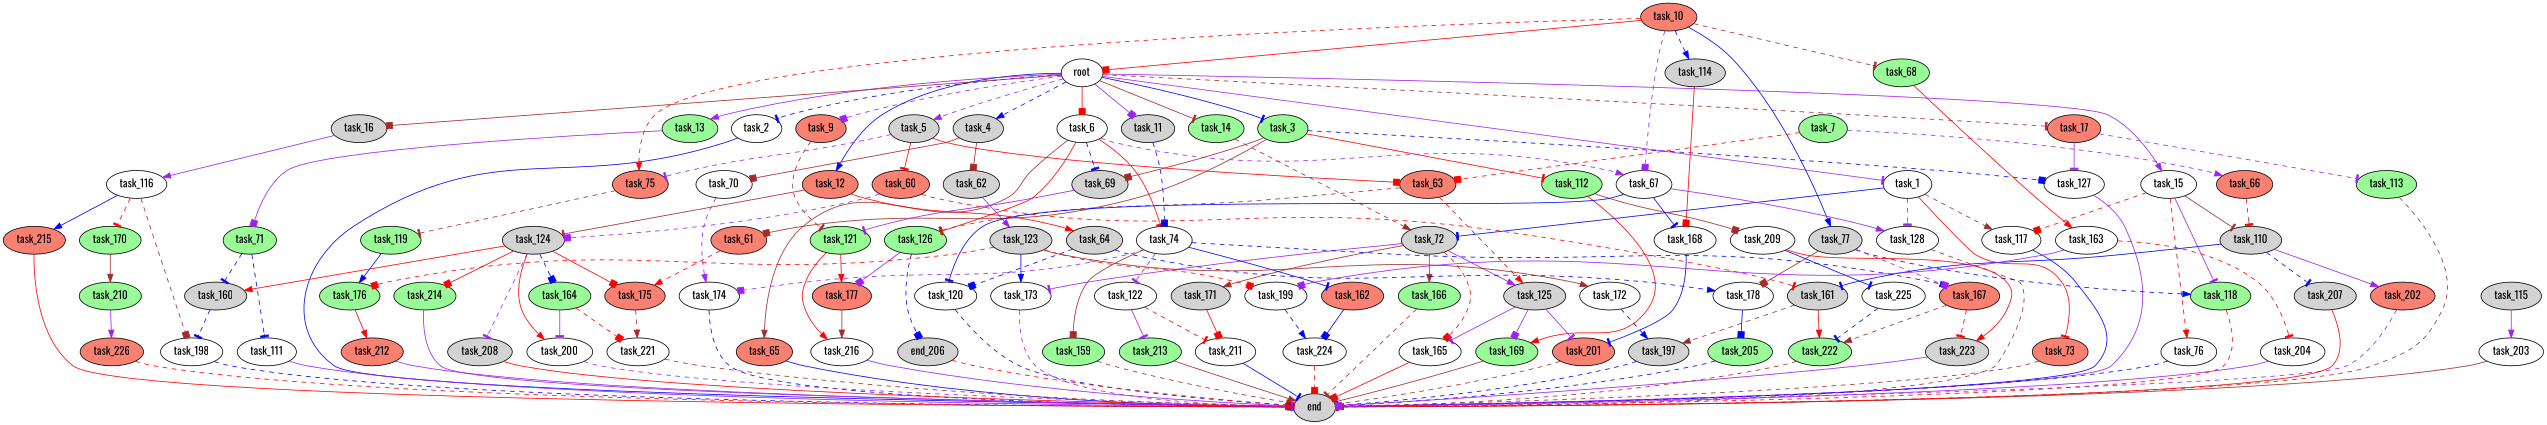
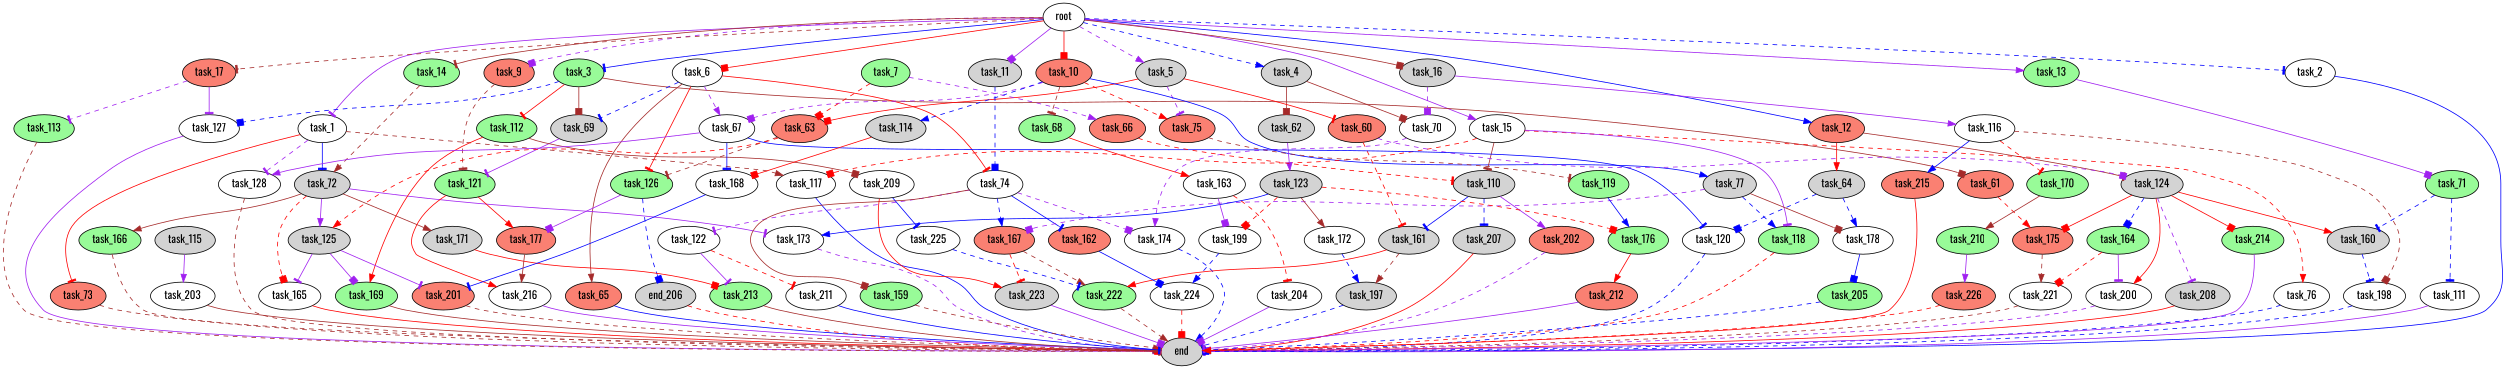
(1376, 45) -> (1064, 41)
none -> (1427, 95)
(1211, 320) -> (598, 268)
